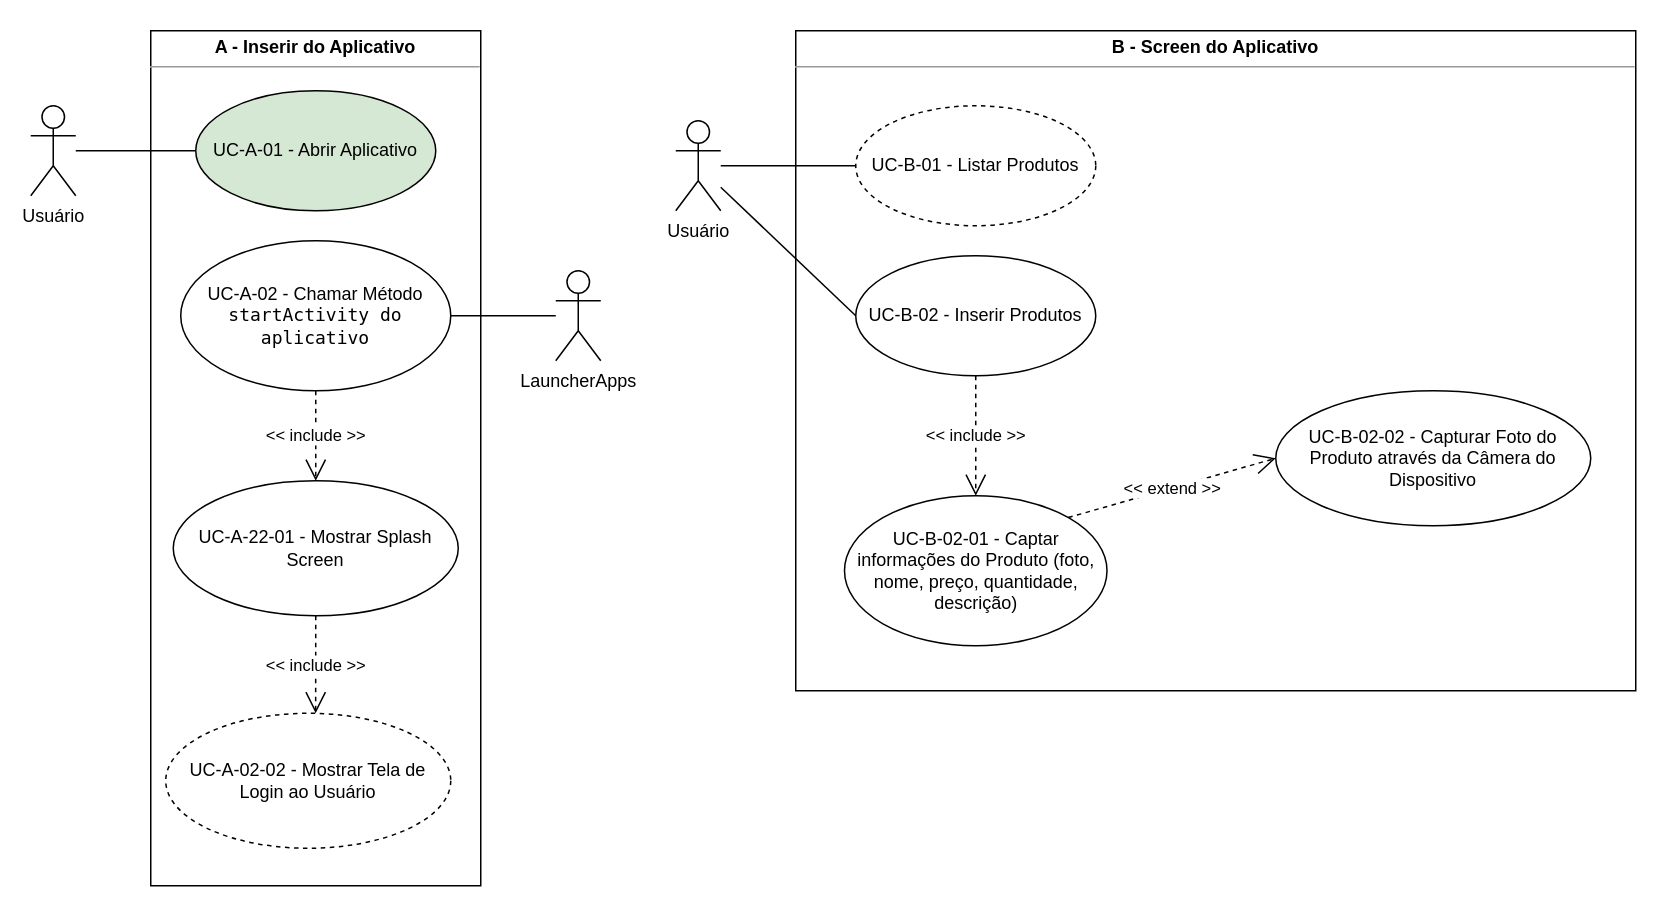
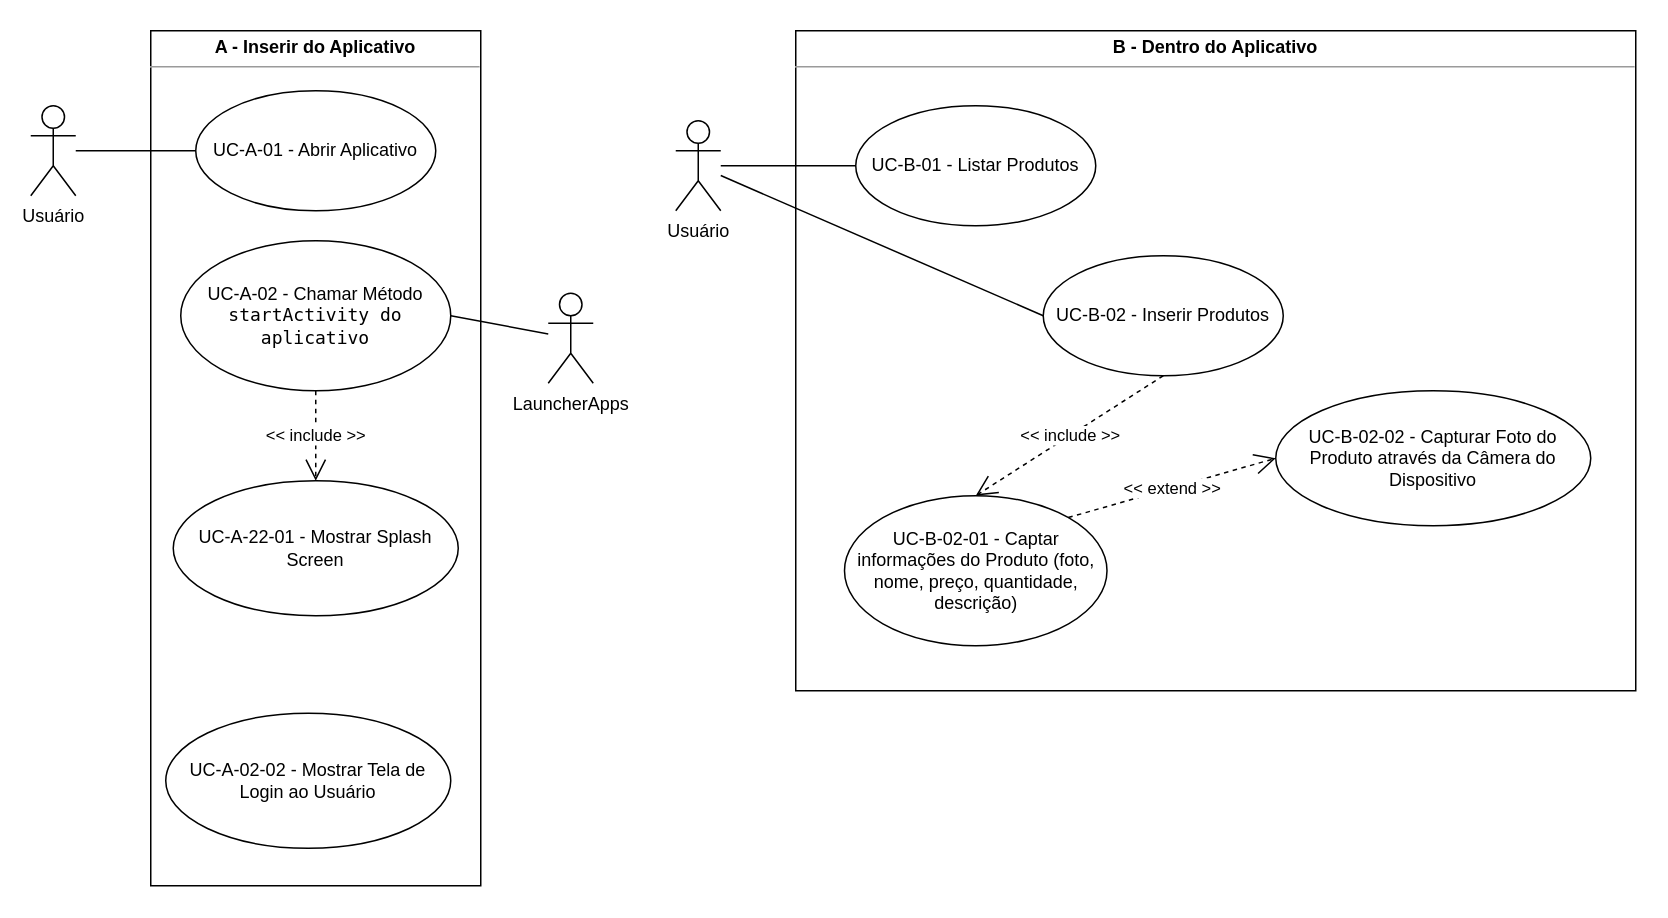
(900, 42) -> (900, 42)
(316, 151) -> (316, 151)
(976, 166) -> (976, 166)
(578, 316) -> (571, 338)
(976, 316) -> (1163, 316)
(316, 663) -> none
(308, 781) -> (308, 781)
